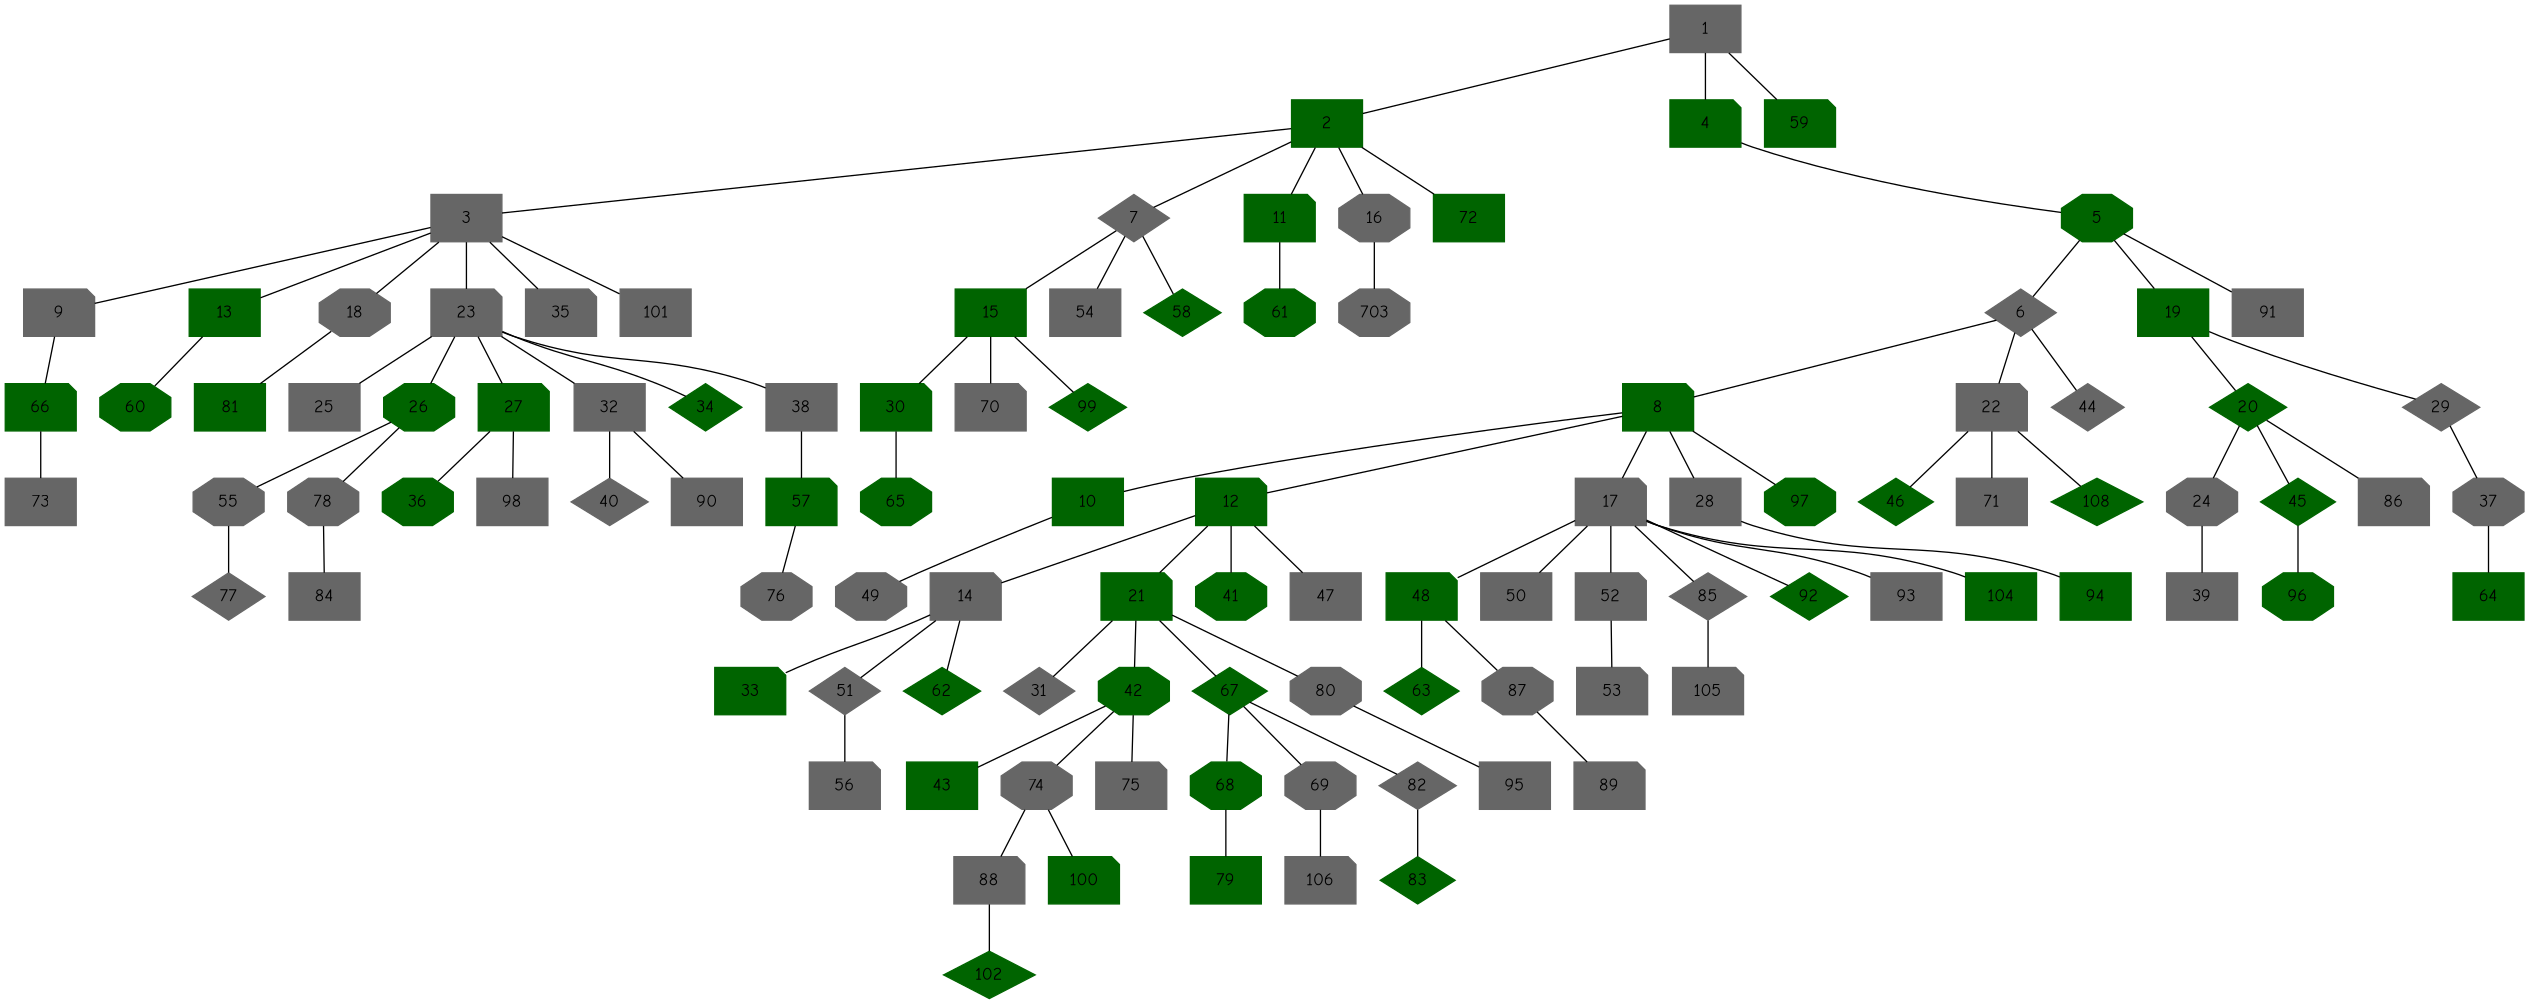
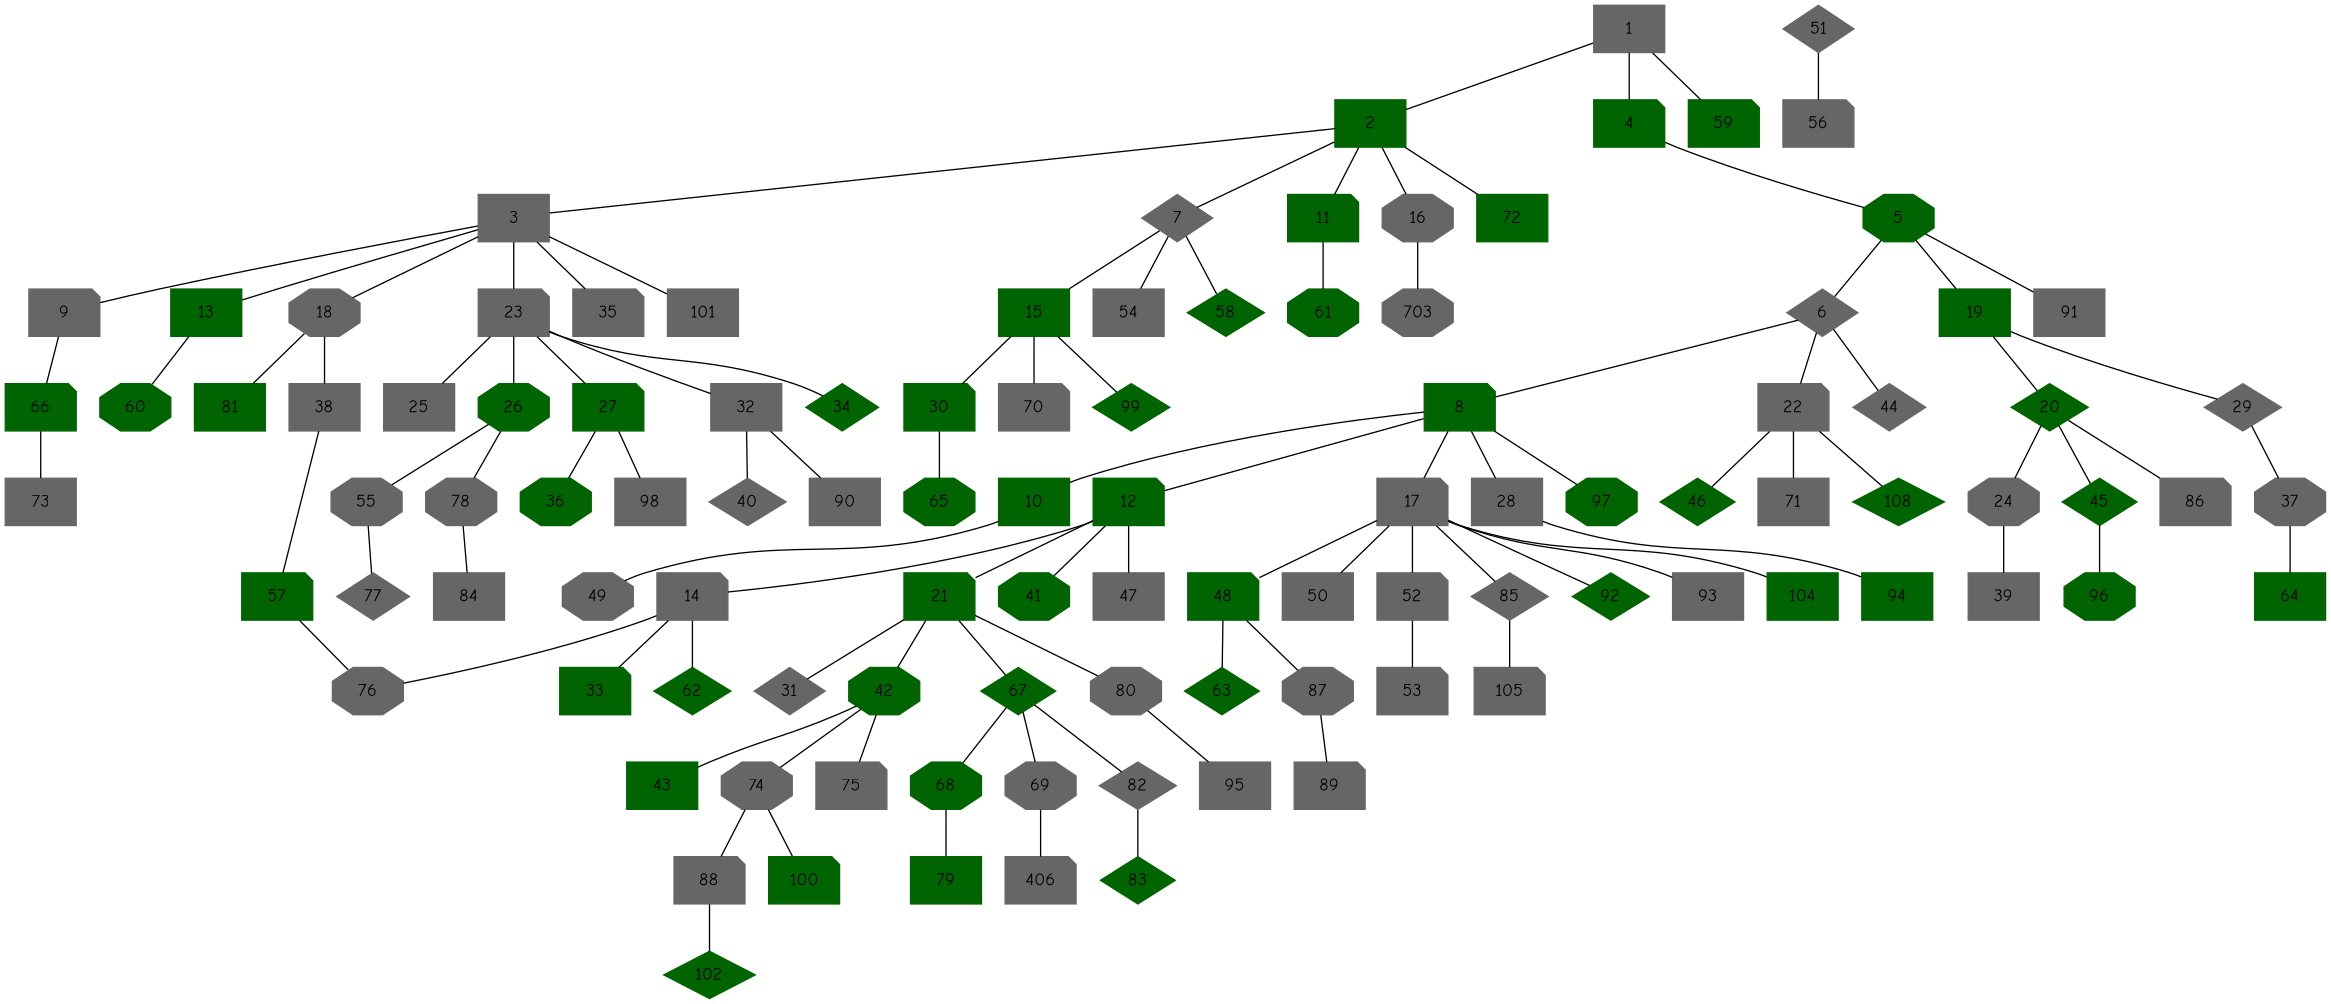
(634, 360) -> (325, 360)
(898, 649) -> (531, 654)
(1320, 880) -> (1041, 880)
